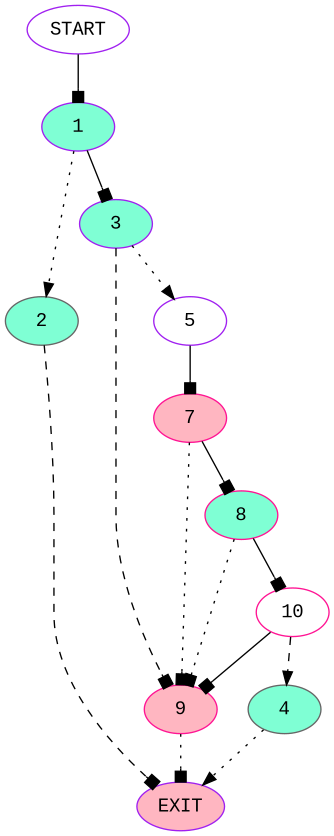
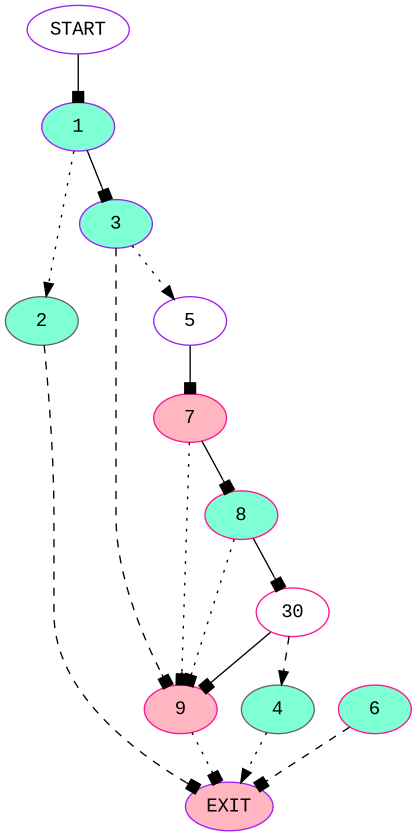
(293, 612) -> (293, 612)
none -> (375, 709)
